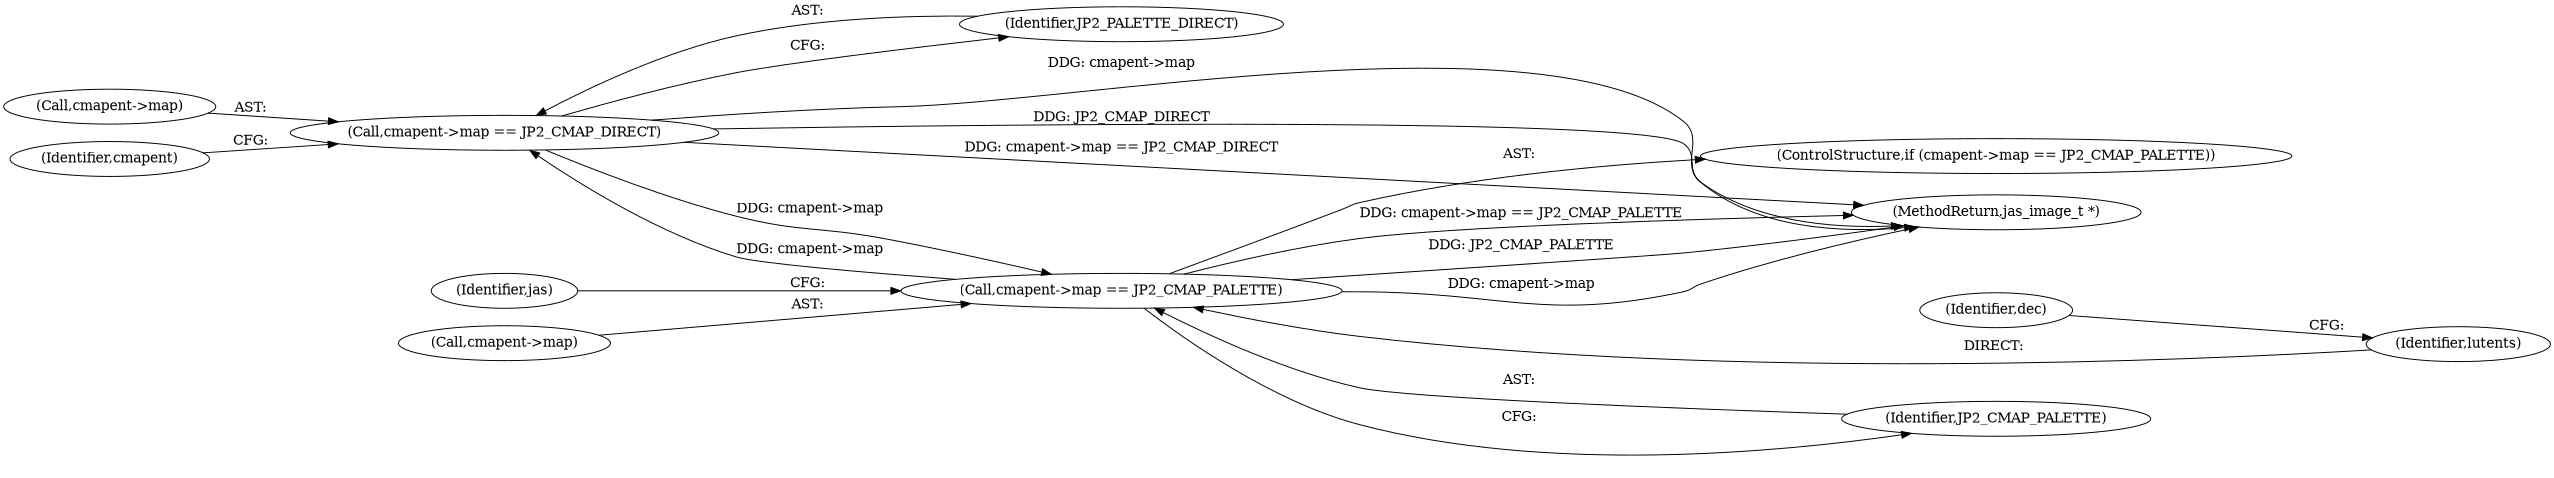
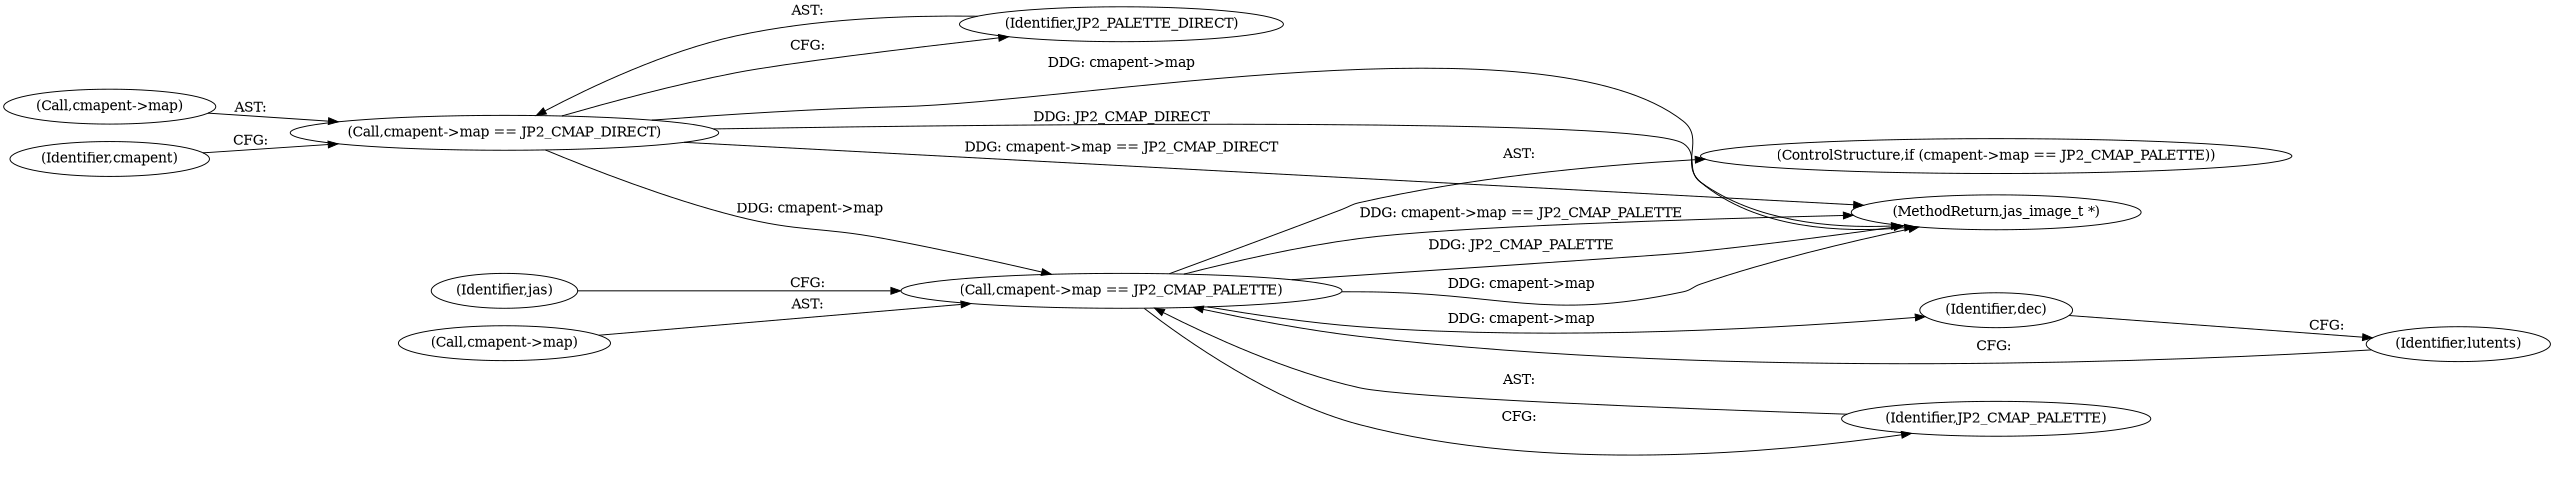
(735, 256) -> (1561, 333)
(1996, 347) -> (1996, 347)
